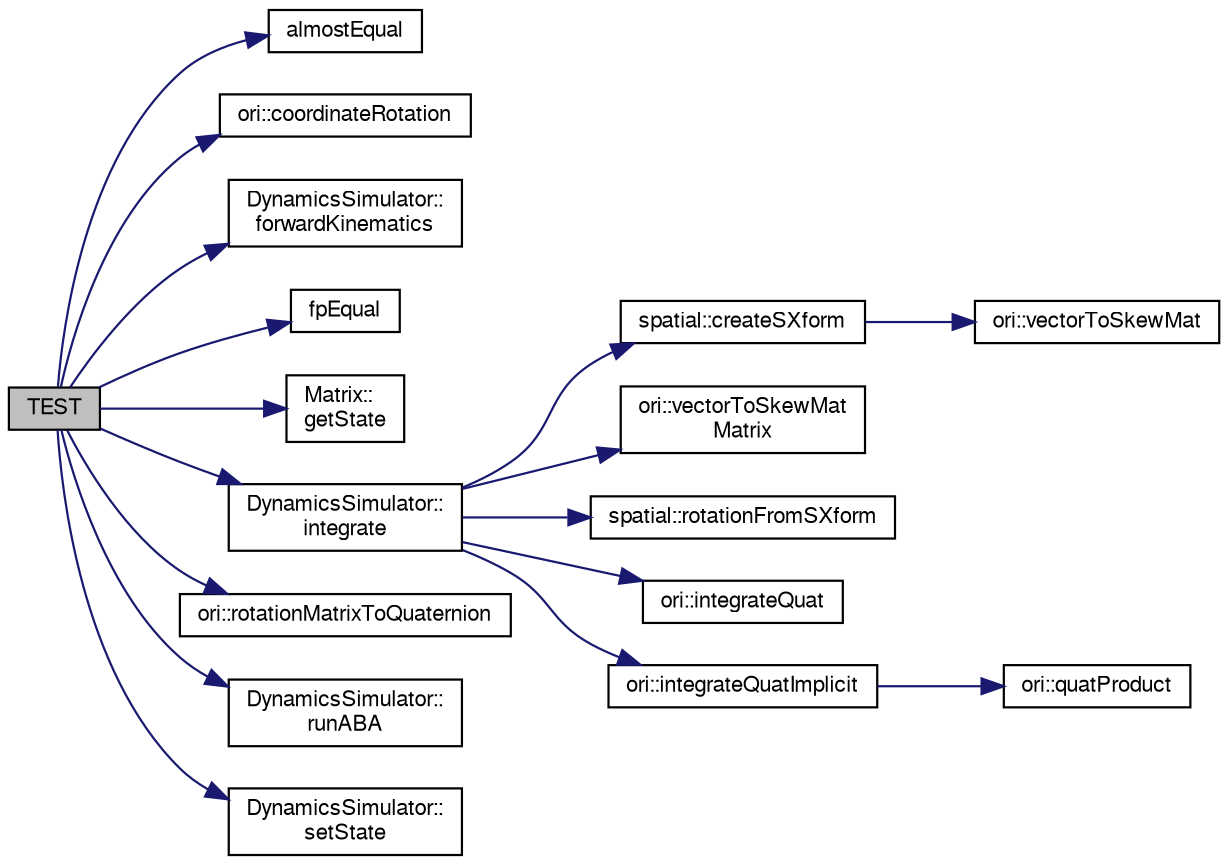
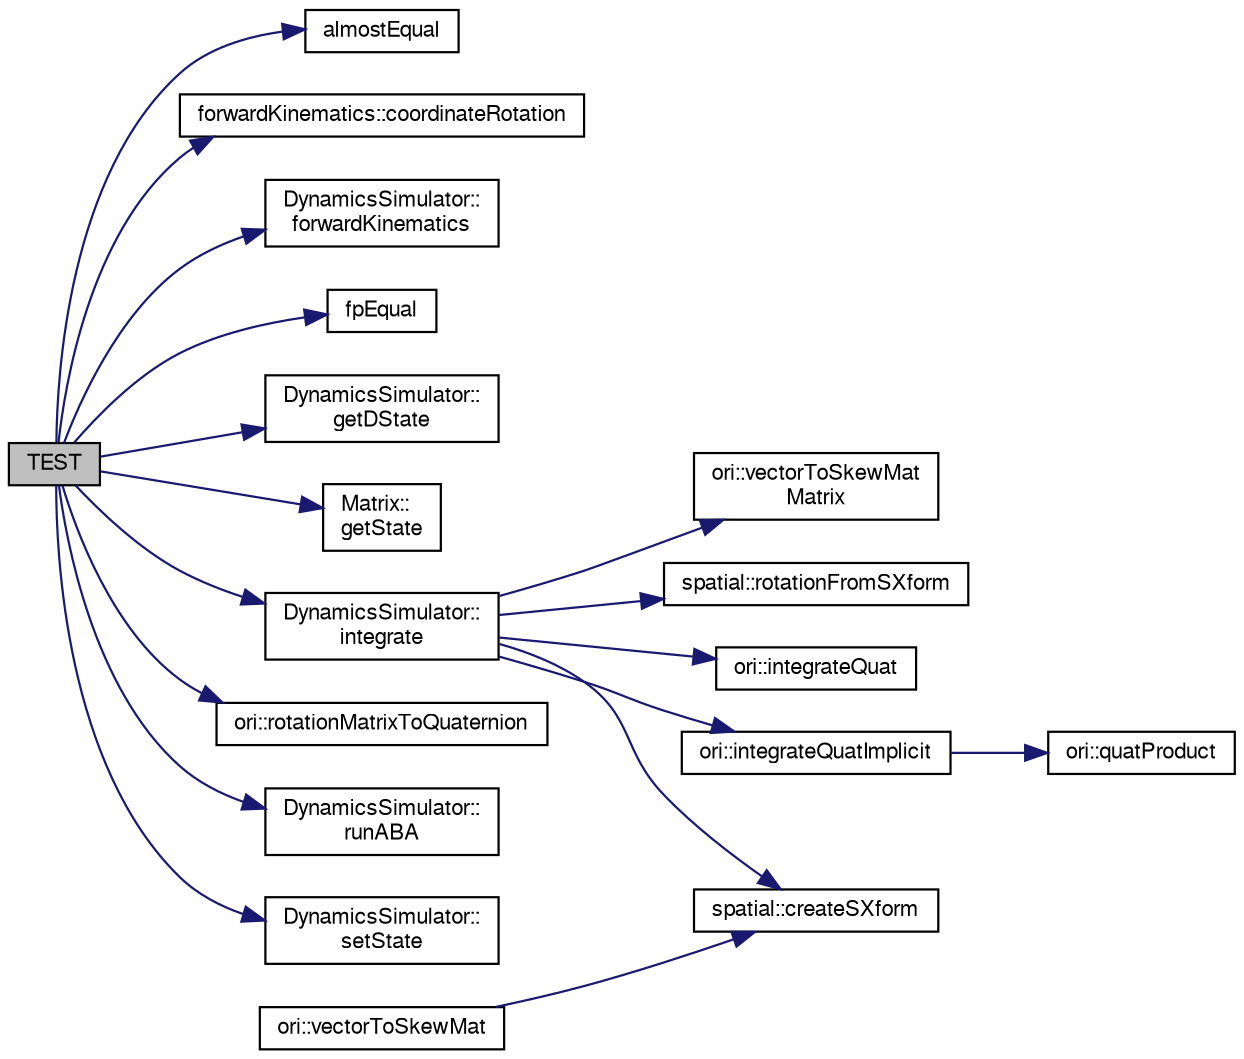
(345, 115) -> (382, 115)
(909, 322) -> (616, 977)
none -> (382, 409)
